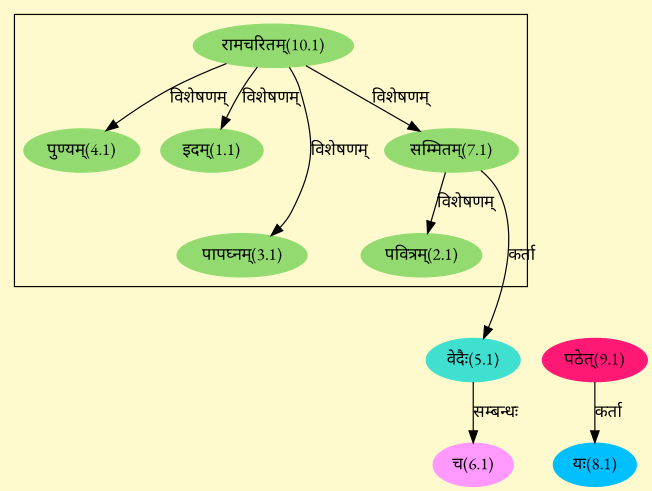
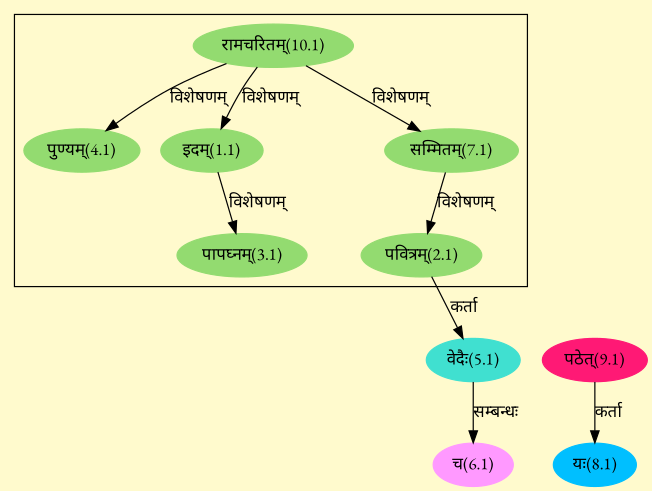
(311, 149) -> (225, 197)
(509, 246) -> (445, 302)
